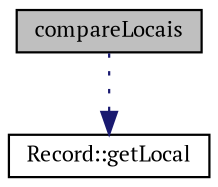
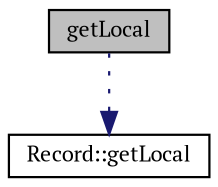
(109, 31) -> (109, 31)
